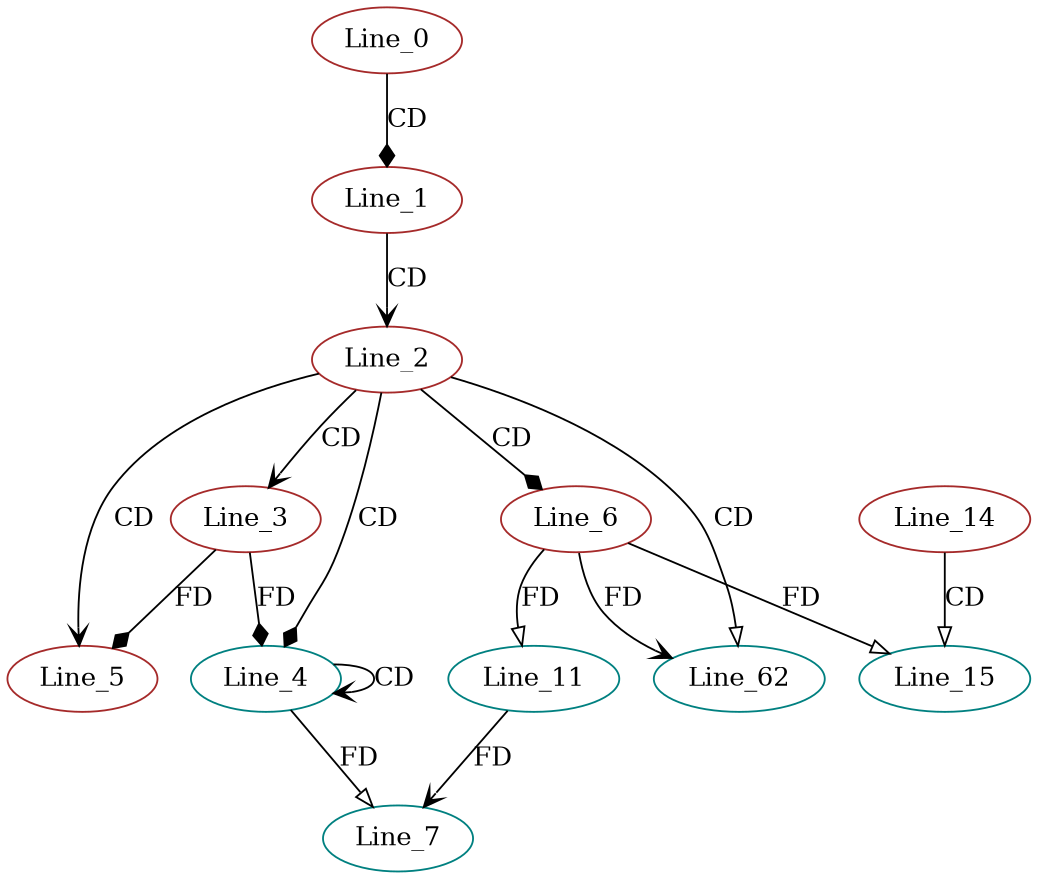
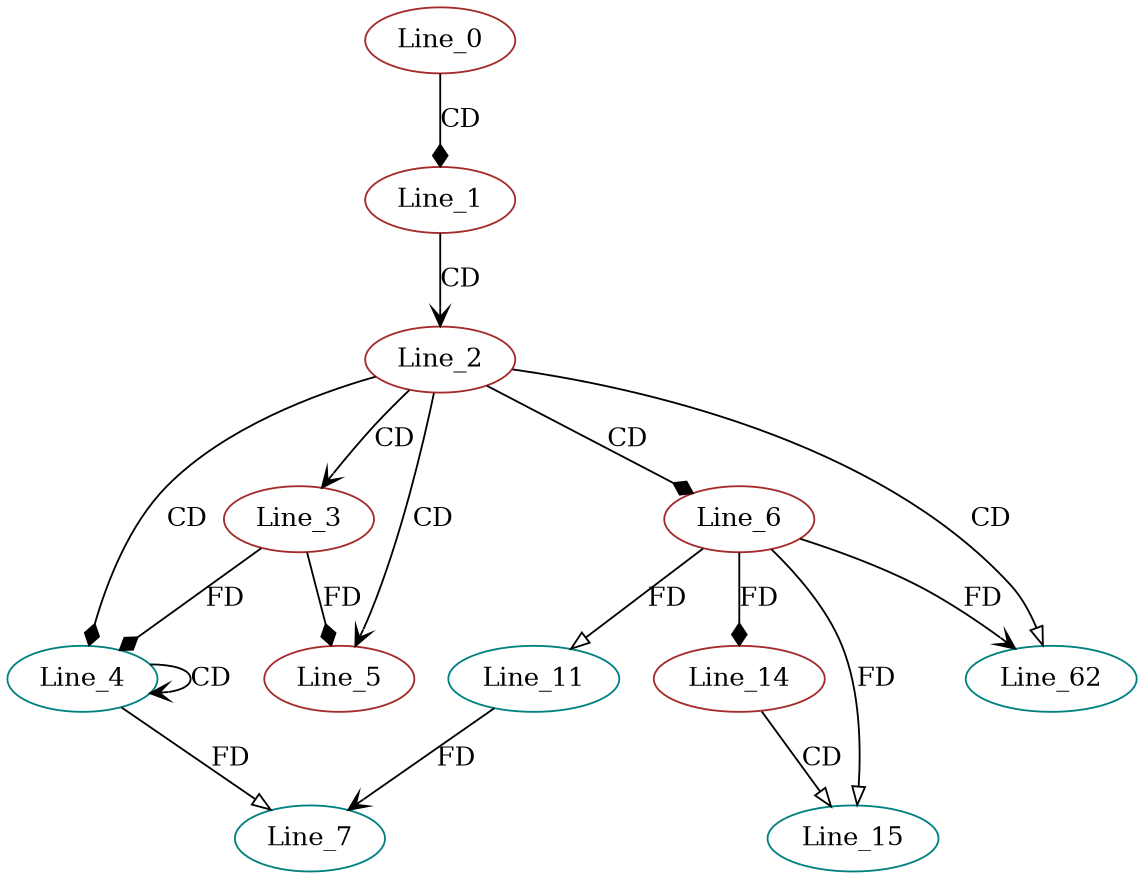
none -> (739, 588)
